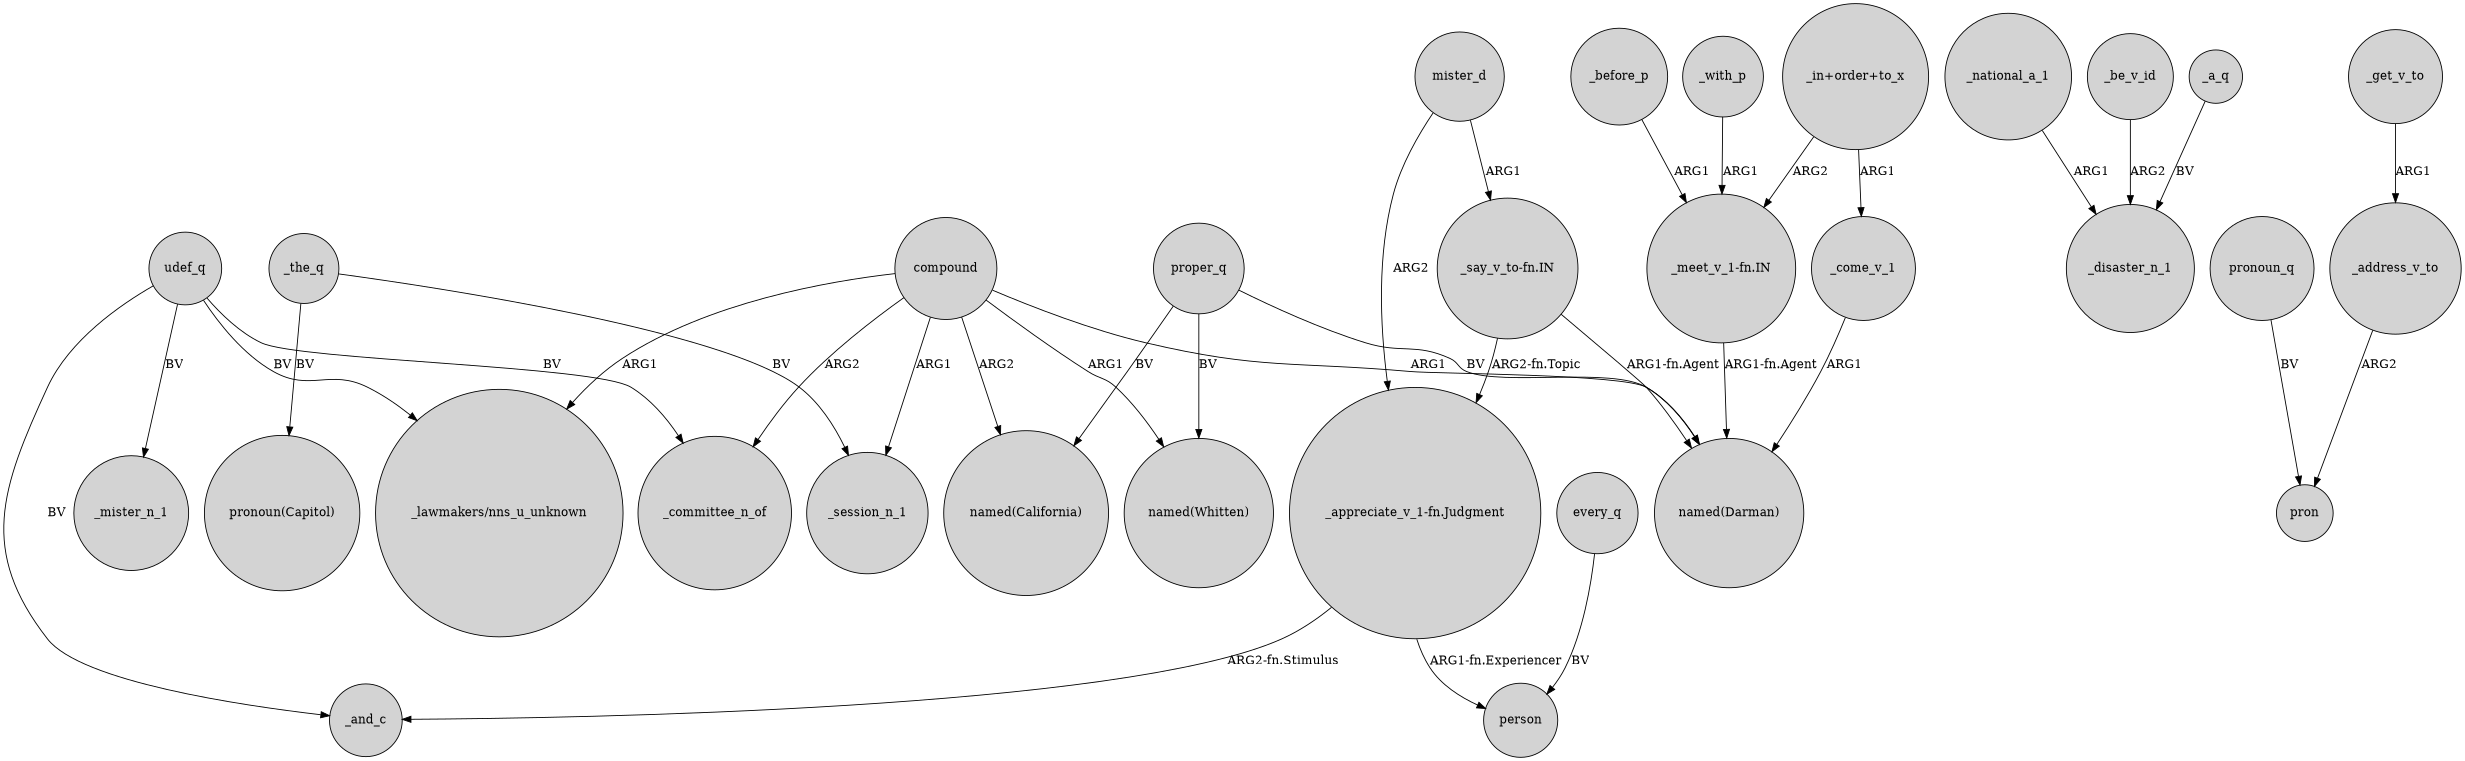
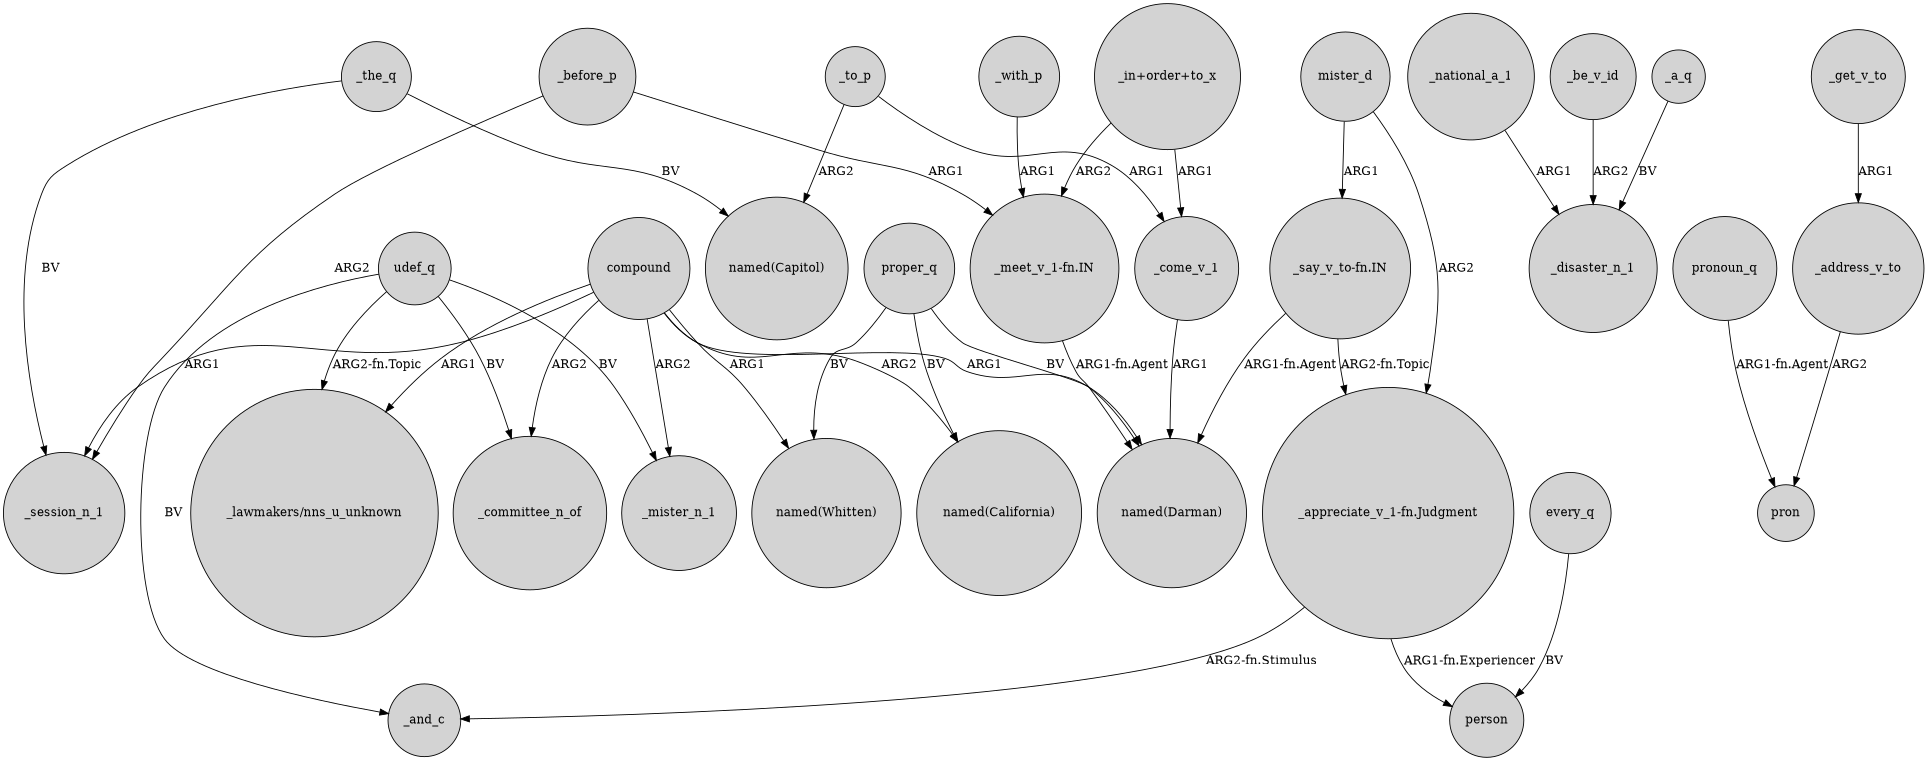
none -> (855, 77)
none -> (285, 231)
(283, 365) -> (377, 365)
(2290, 365) -> (1782, 365)
none -> (658, 383)
(282, 513) -> (777, 268)
